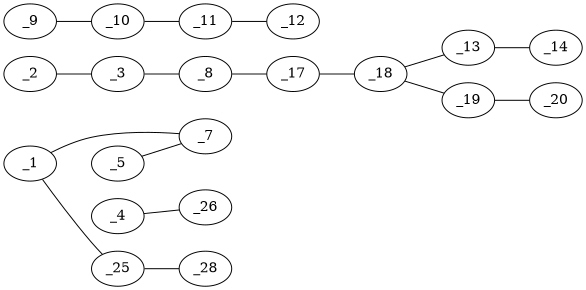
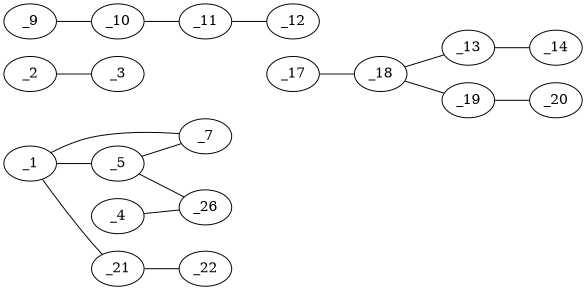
(205, 74) -> none
none -> (74, 164)
none -> (162, 185)
(118, 269) -> (118, 269)
(205, 269) -> (205, 269)
